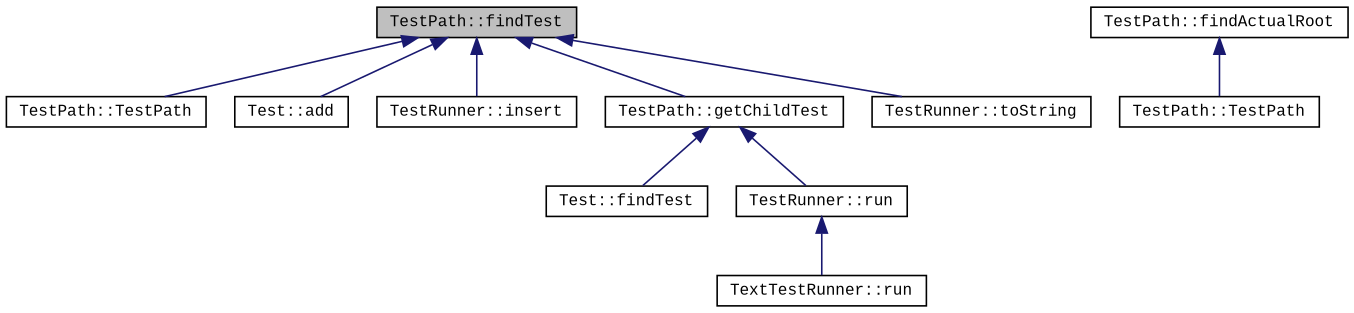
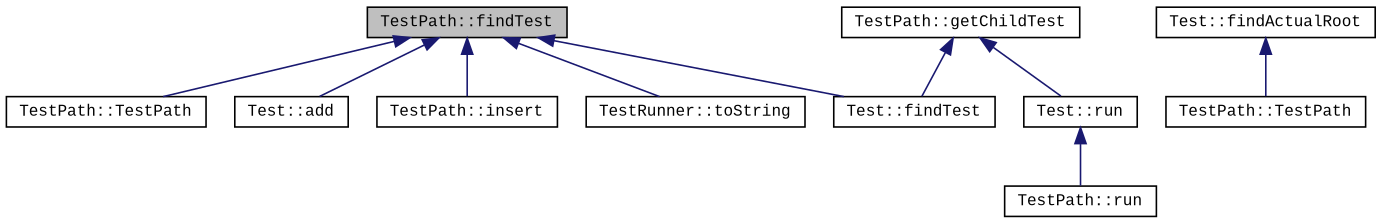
(1219, 22) -> (1266, 22)
(608, 70) -> (699, 69)
(477, 112) -> (467, 112)
(822, 201) -> (1081, 112)
(822, 291) -> (1081, 201)
